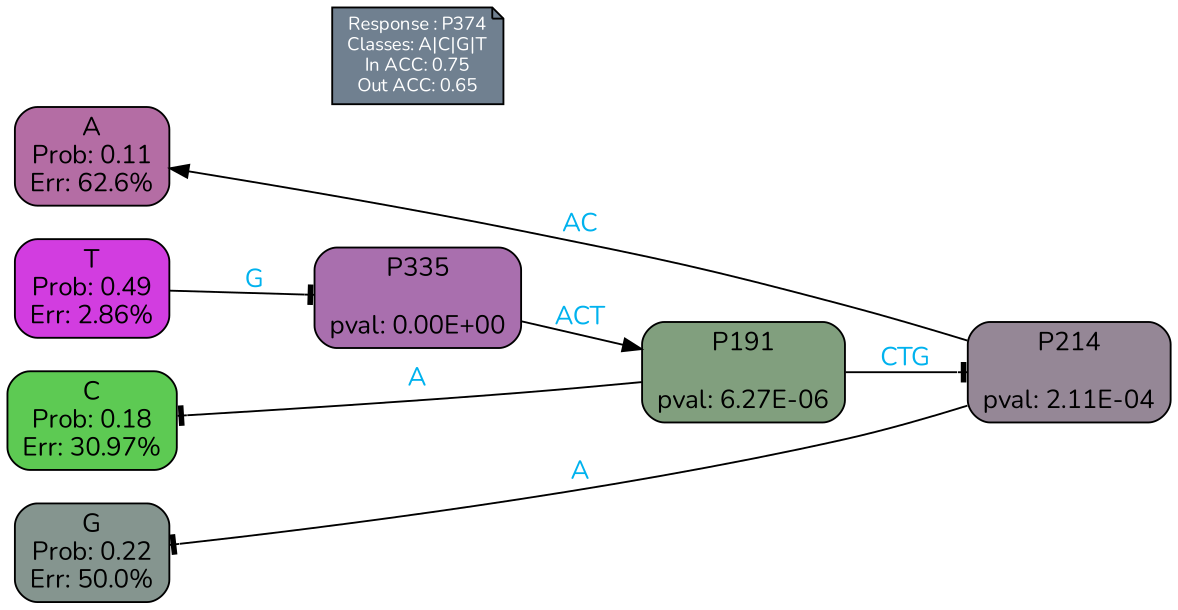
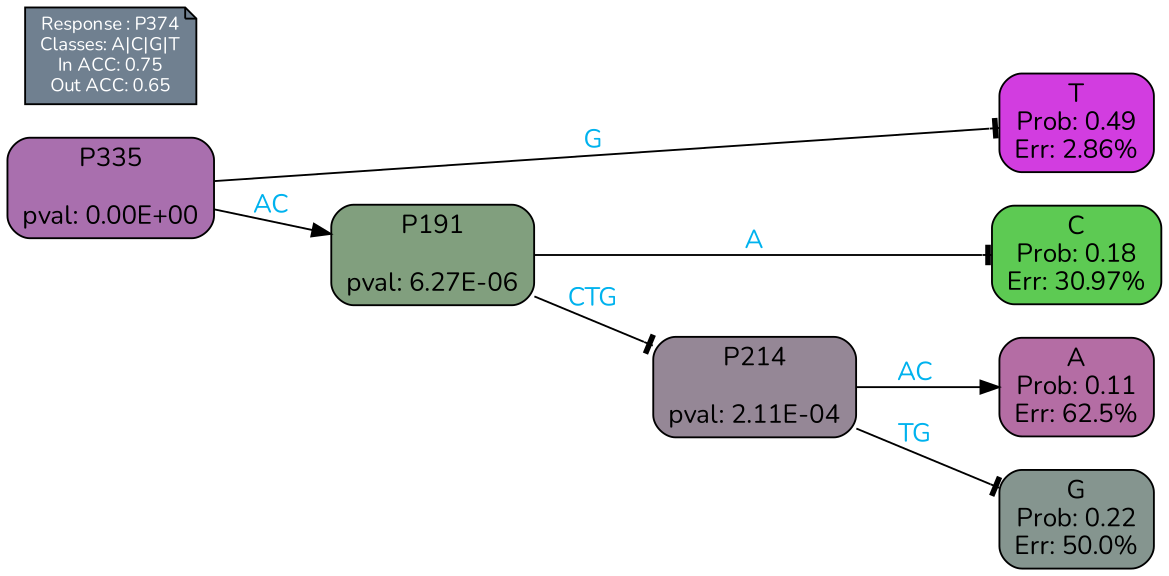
(92, 156) -> (1077, 387)
(237, 293) -> (602, 155)
(581, 317) -> (272, 206)
(581, 472) -> (916, 435)
